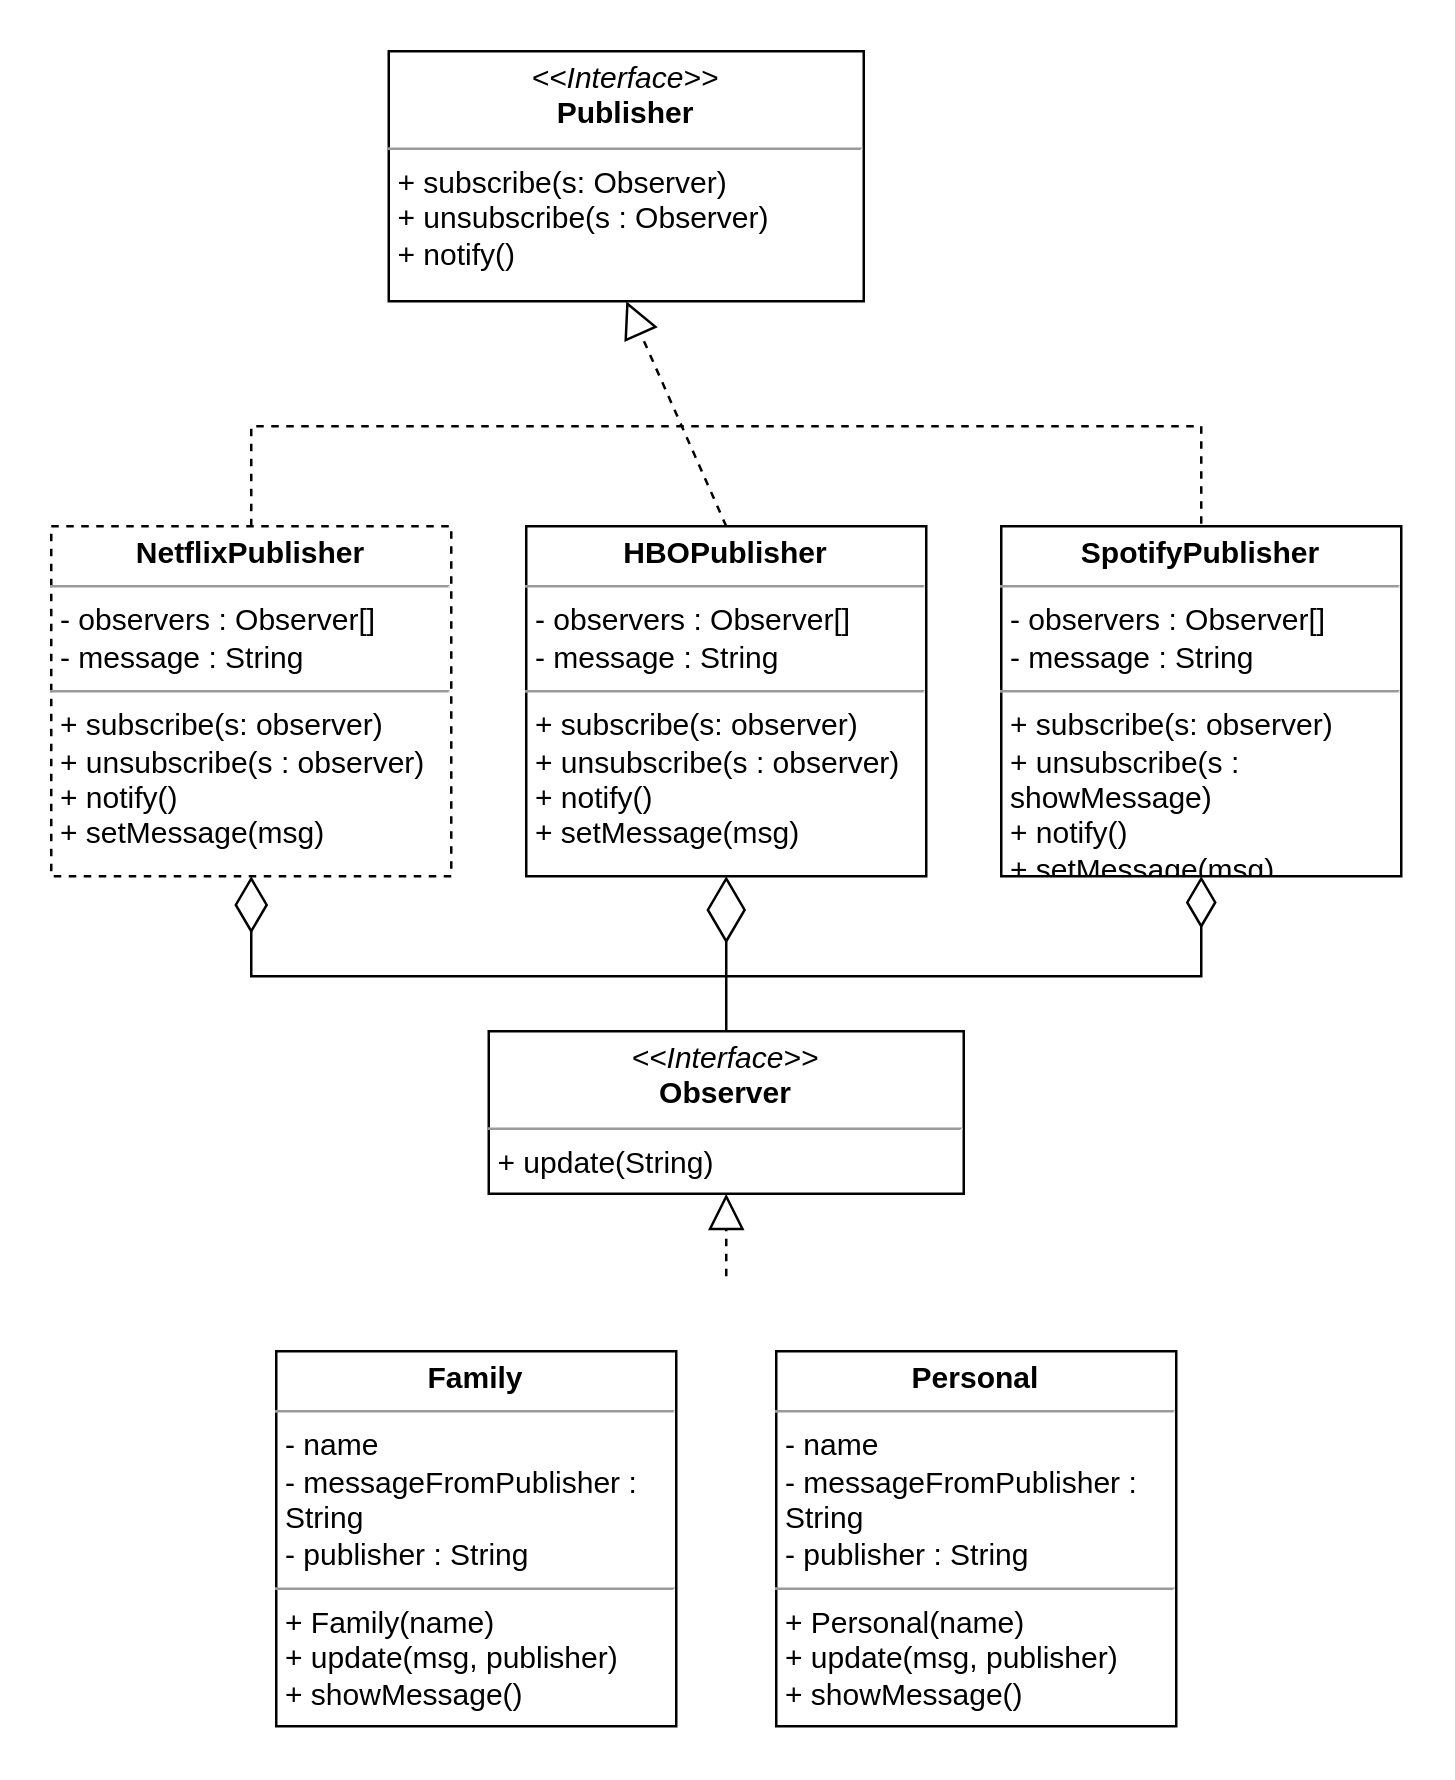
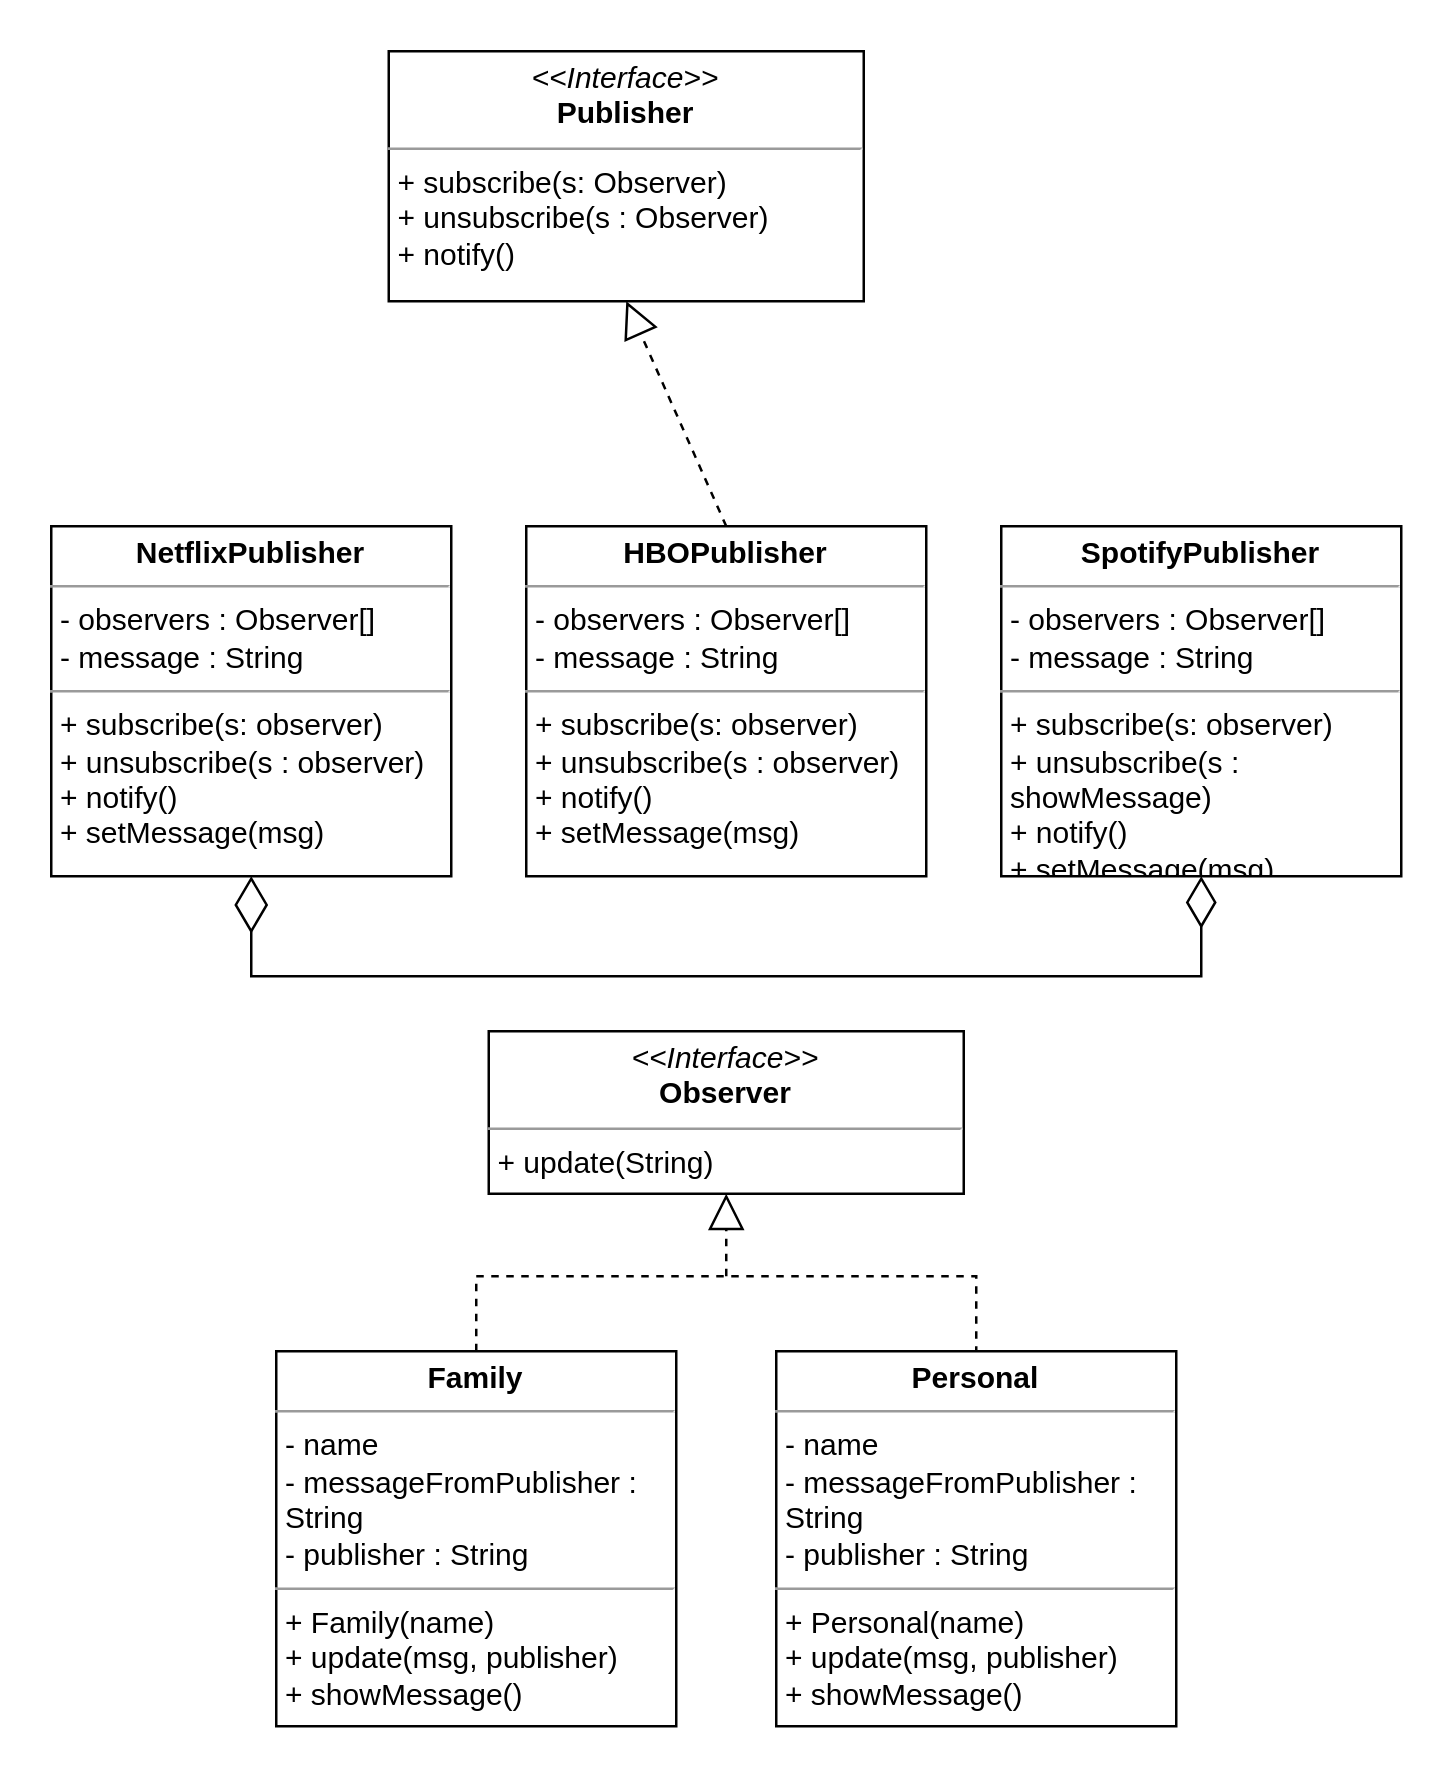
(994, 426) -> none
(251, 701) -> (251, 701)
(726, 1006) -> none
none -> (890, 1276)
